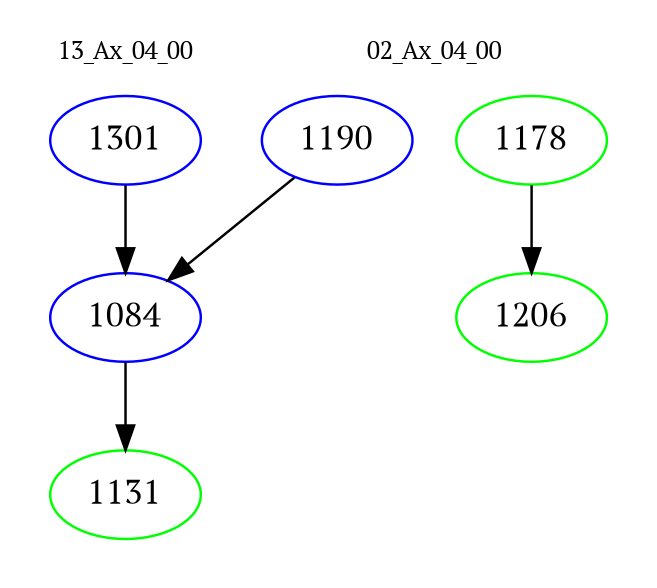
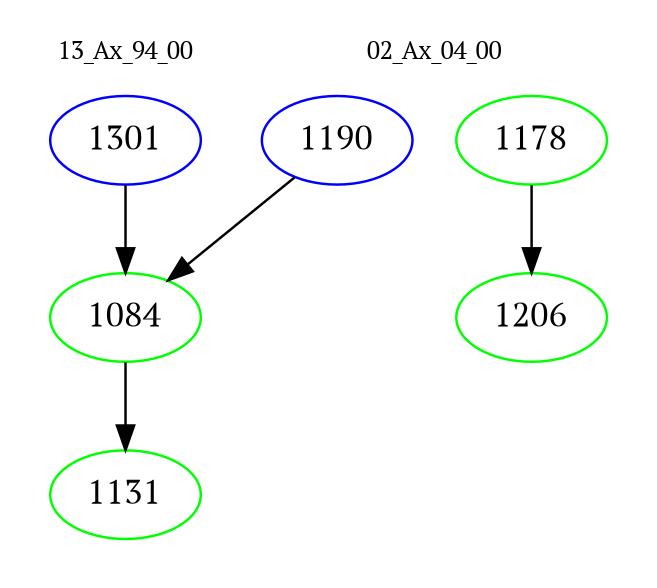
(126, 53) -> (126, 53)
(126, 317) -> (126, 317)
